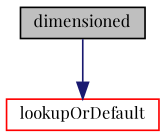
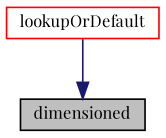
(83, 61) -> (83, 61)
